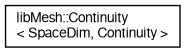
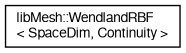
(93, 26) -> (93, 26)
